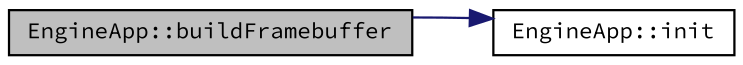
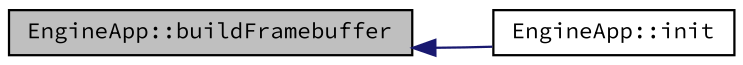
(441, 18) -> (464, 47)
